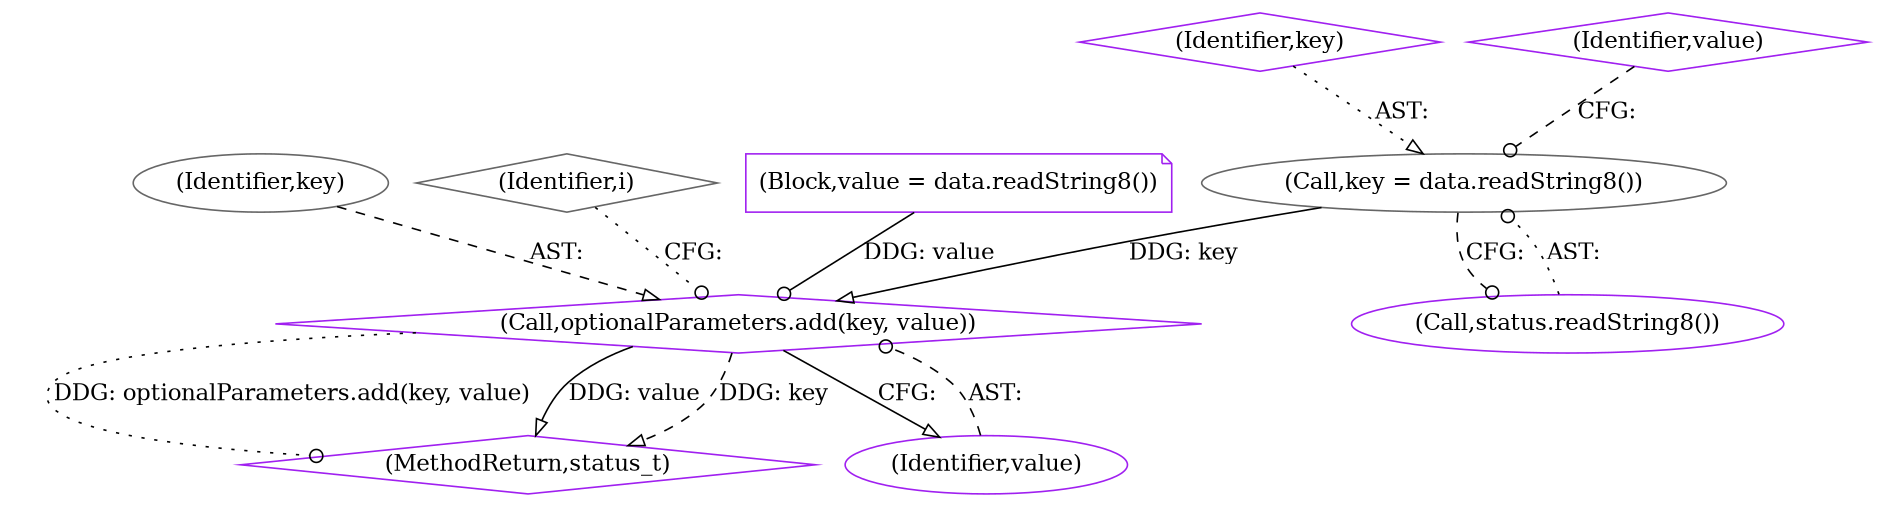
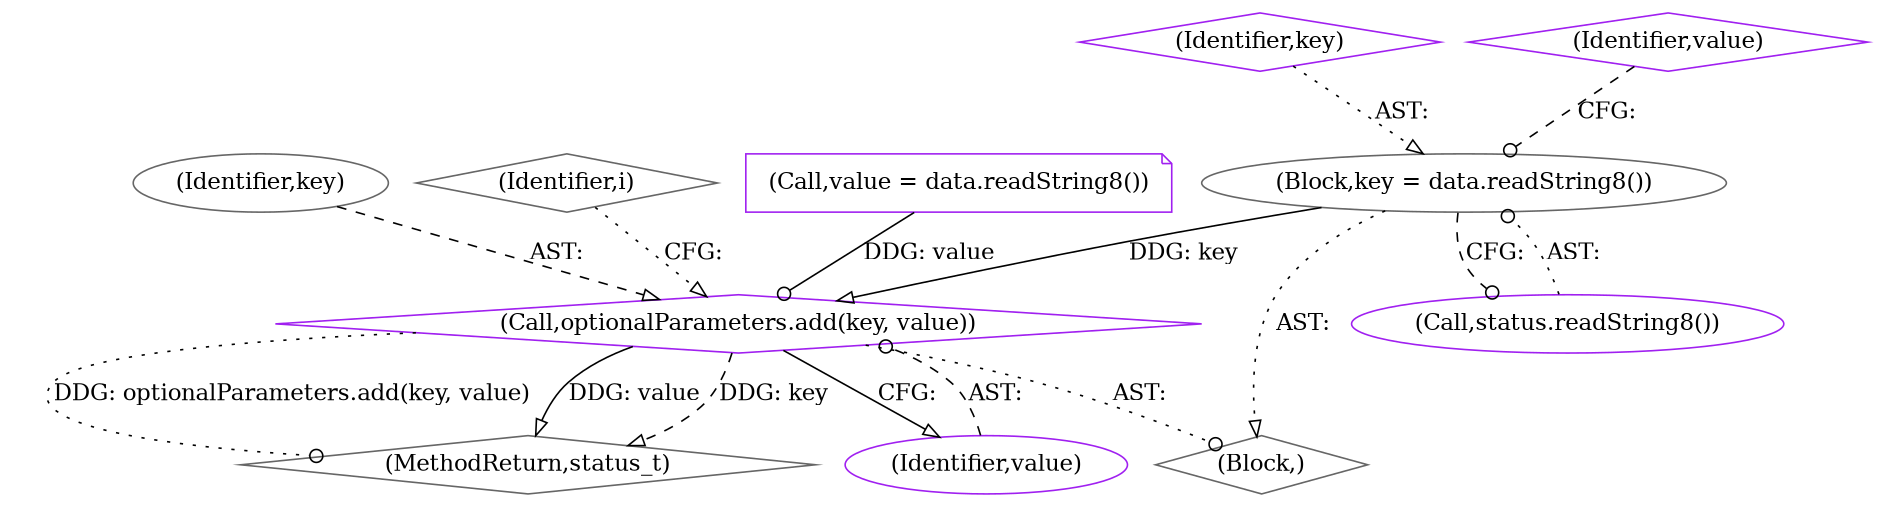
(959, 183) -> (959, 183)
(1464, 183) -> (1464, 183)
(645, 247) -> (645, 247)
(528, 465) -> (528, 465)
none -> (1262, 465)
